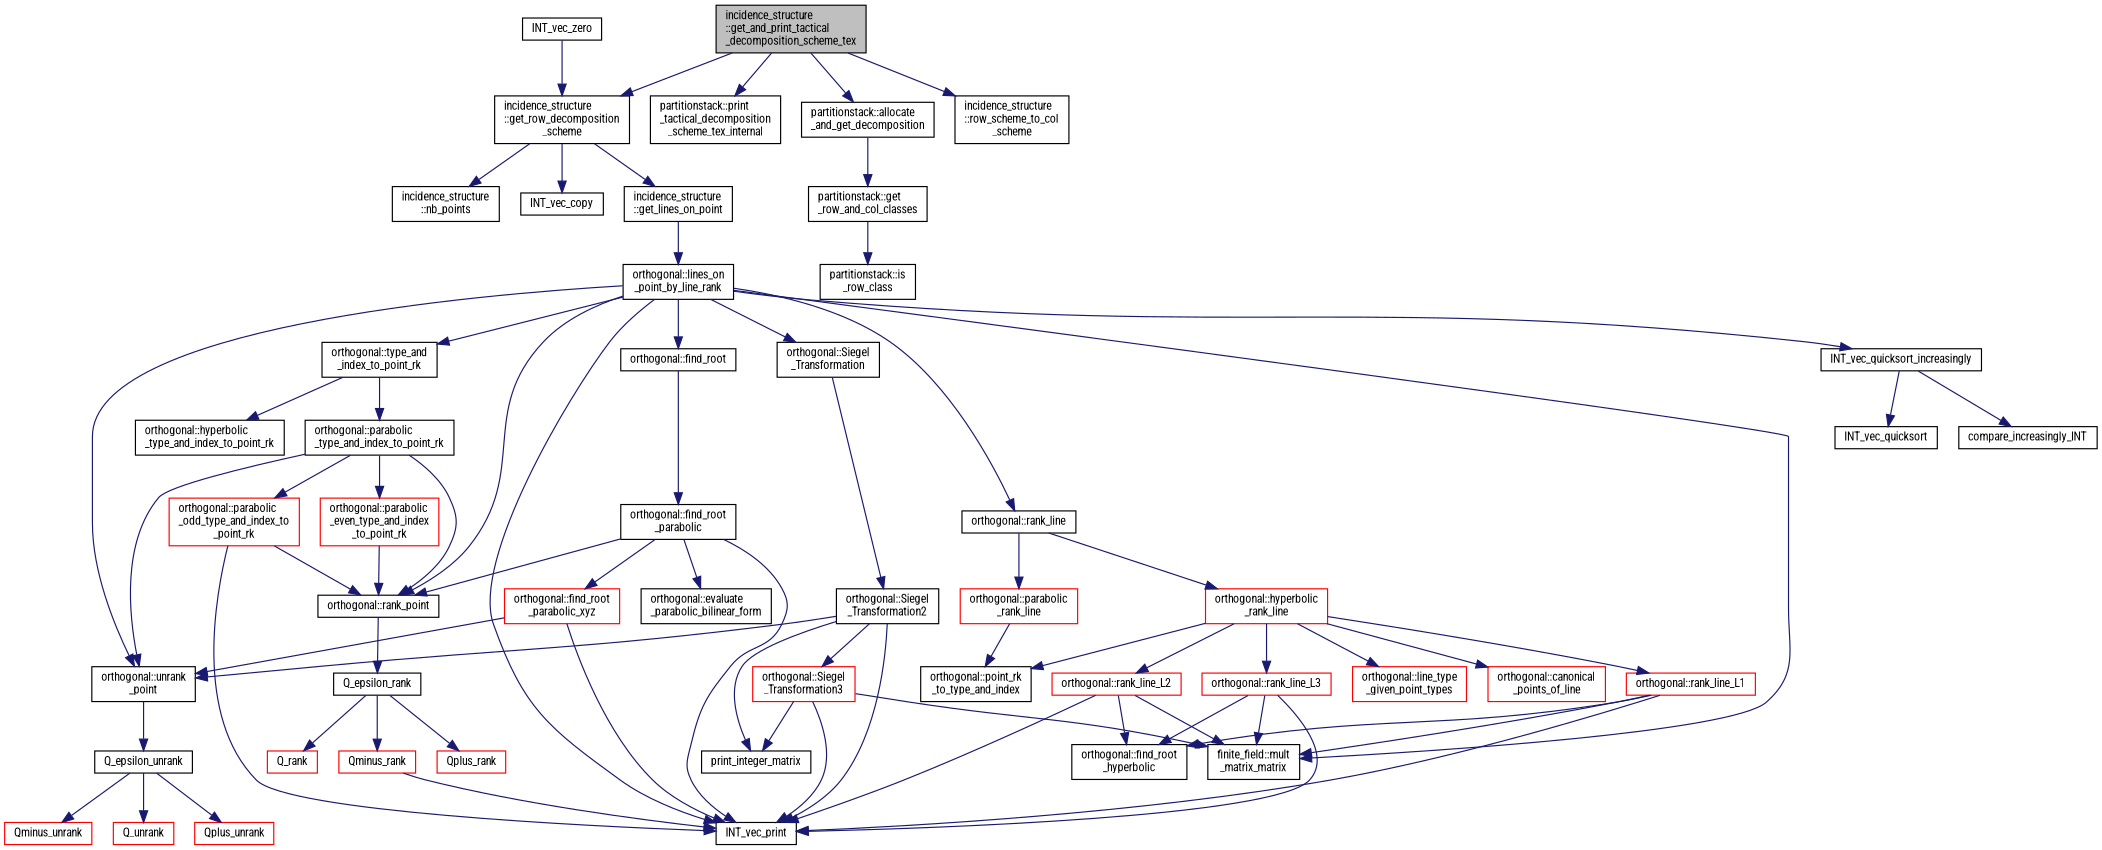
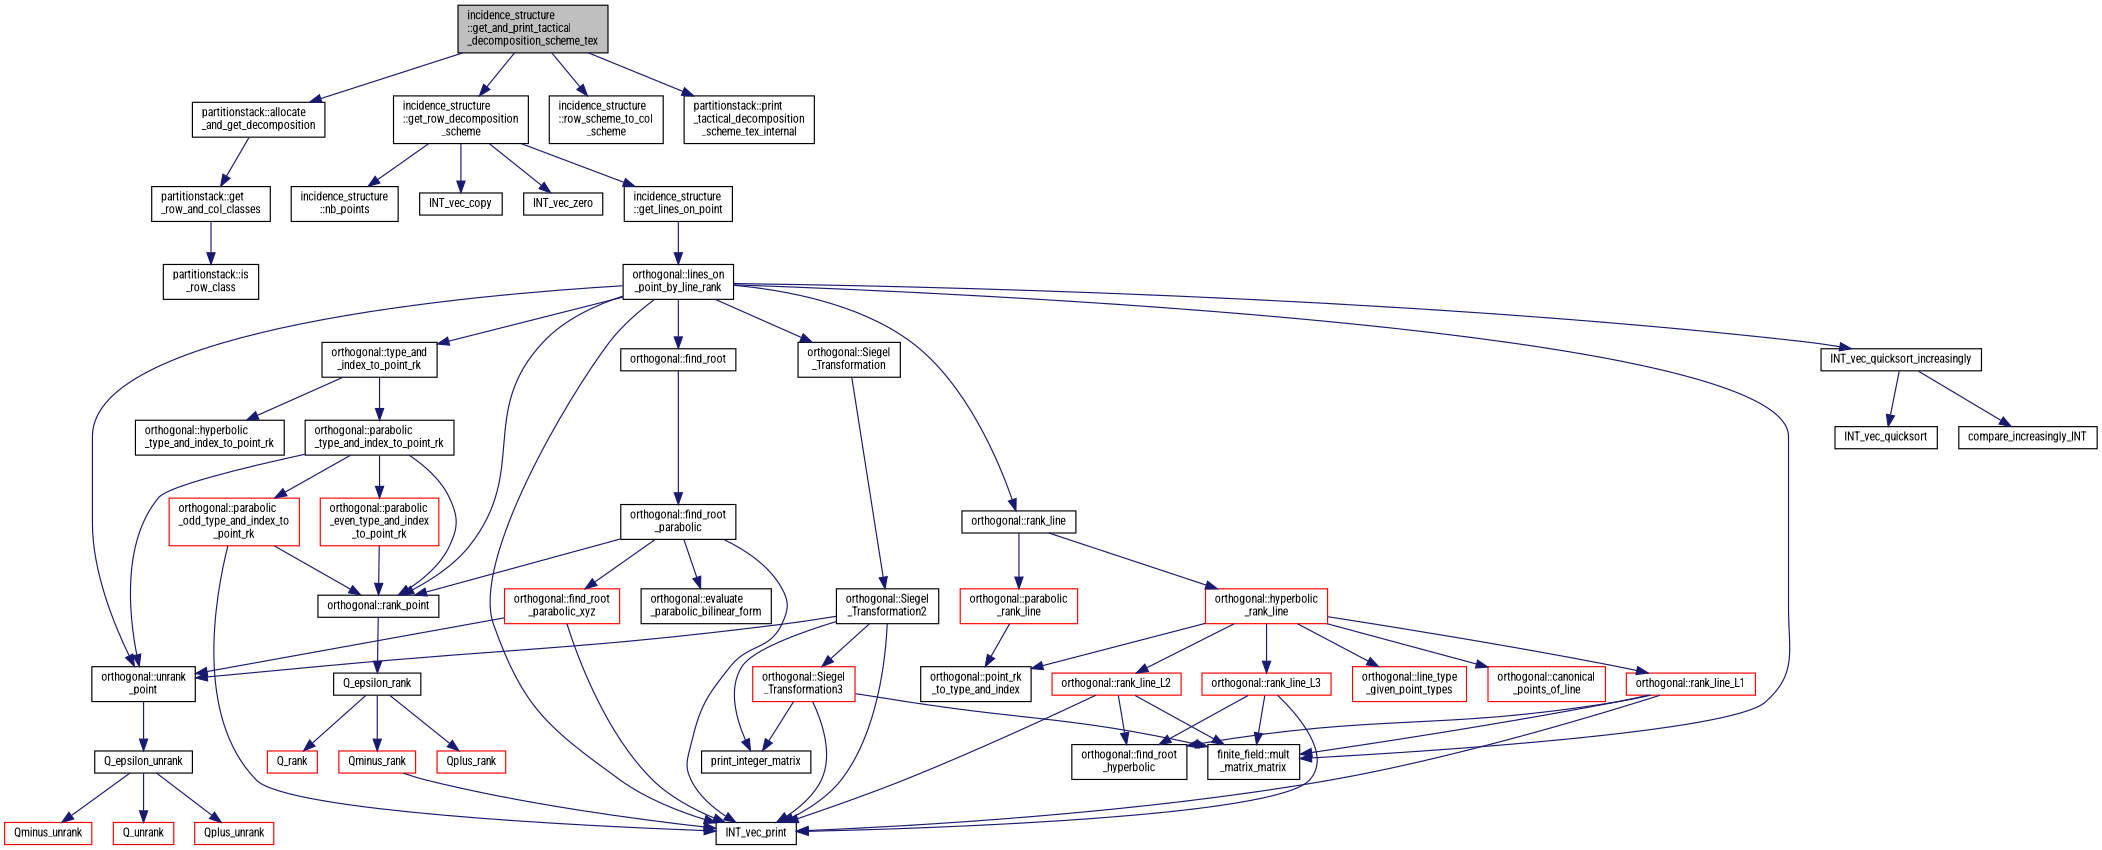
(562, 62) -> (515, 165)
